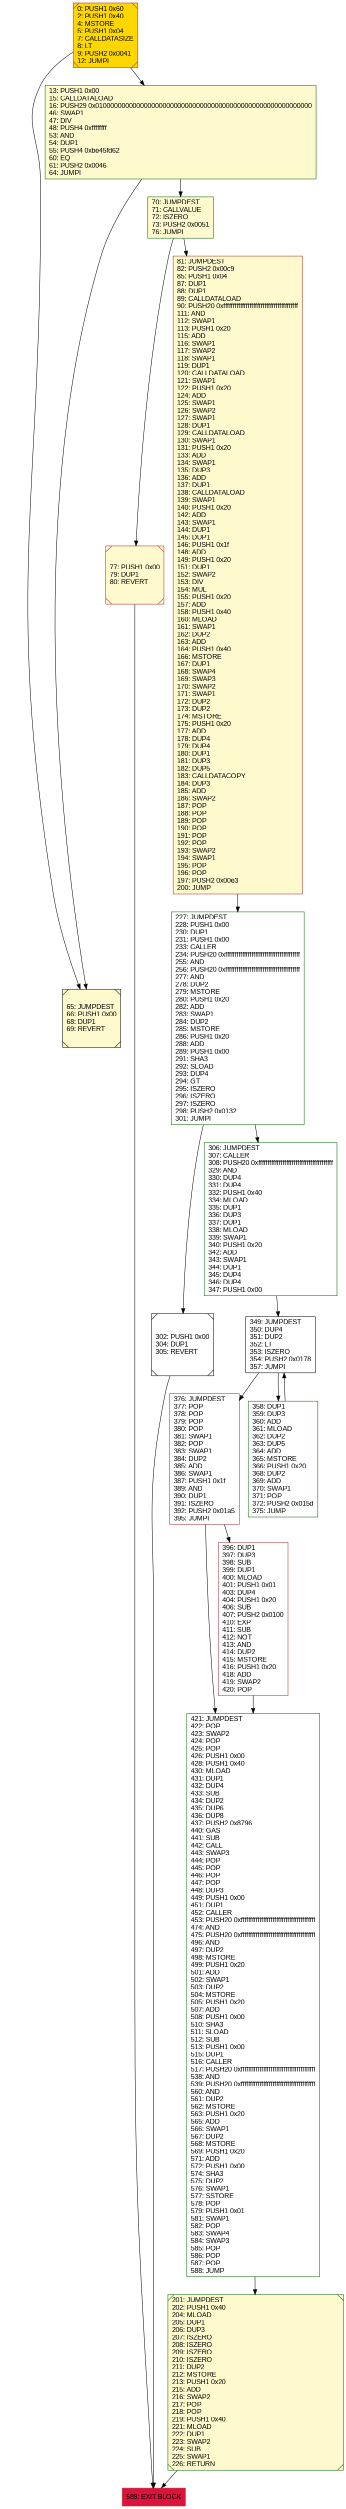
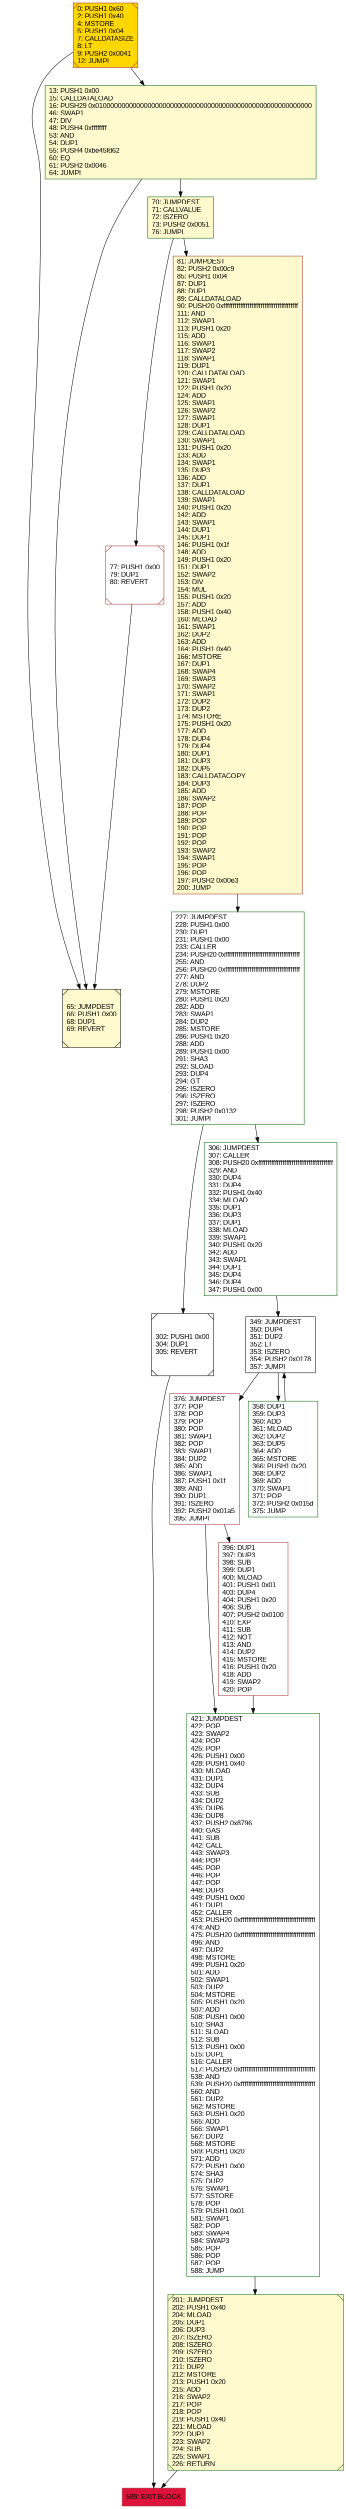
(135, 575) -> (135, 575)
(135, 1544) -> (113, 794)
